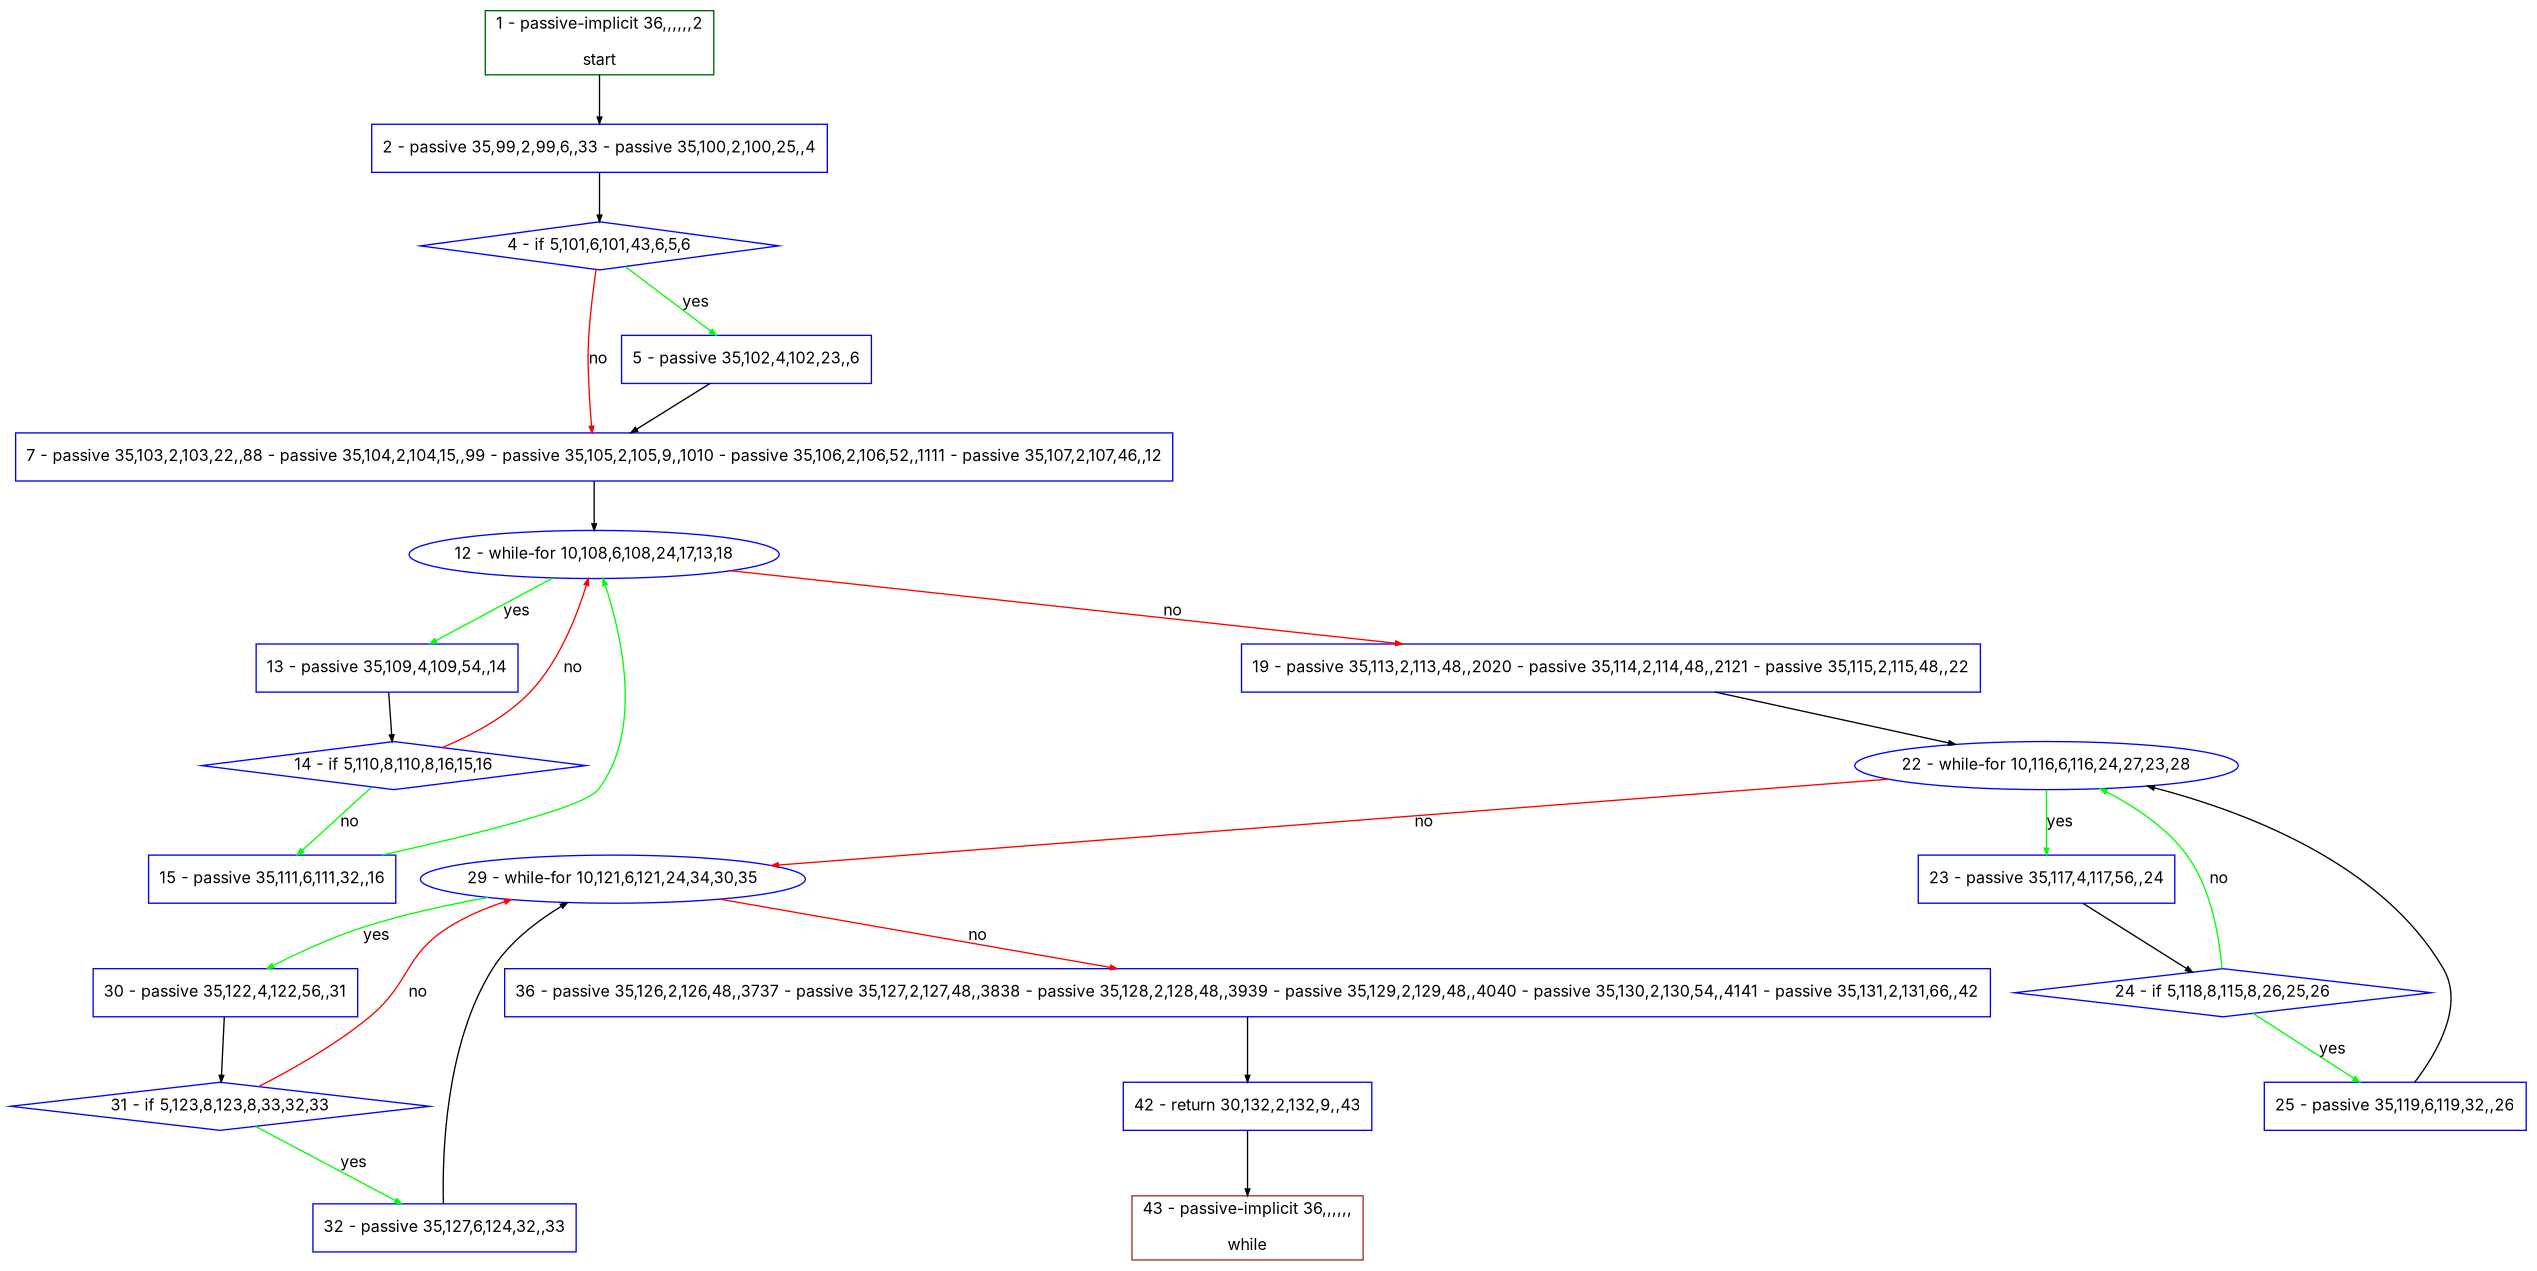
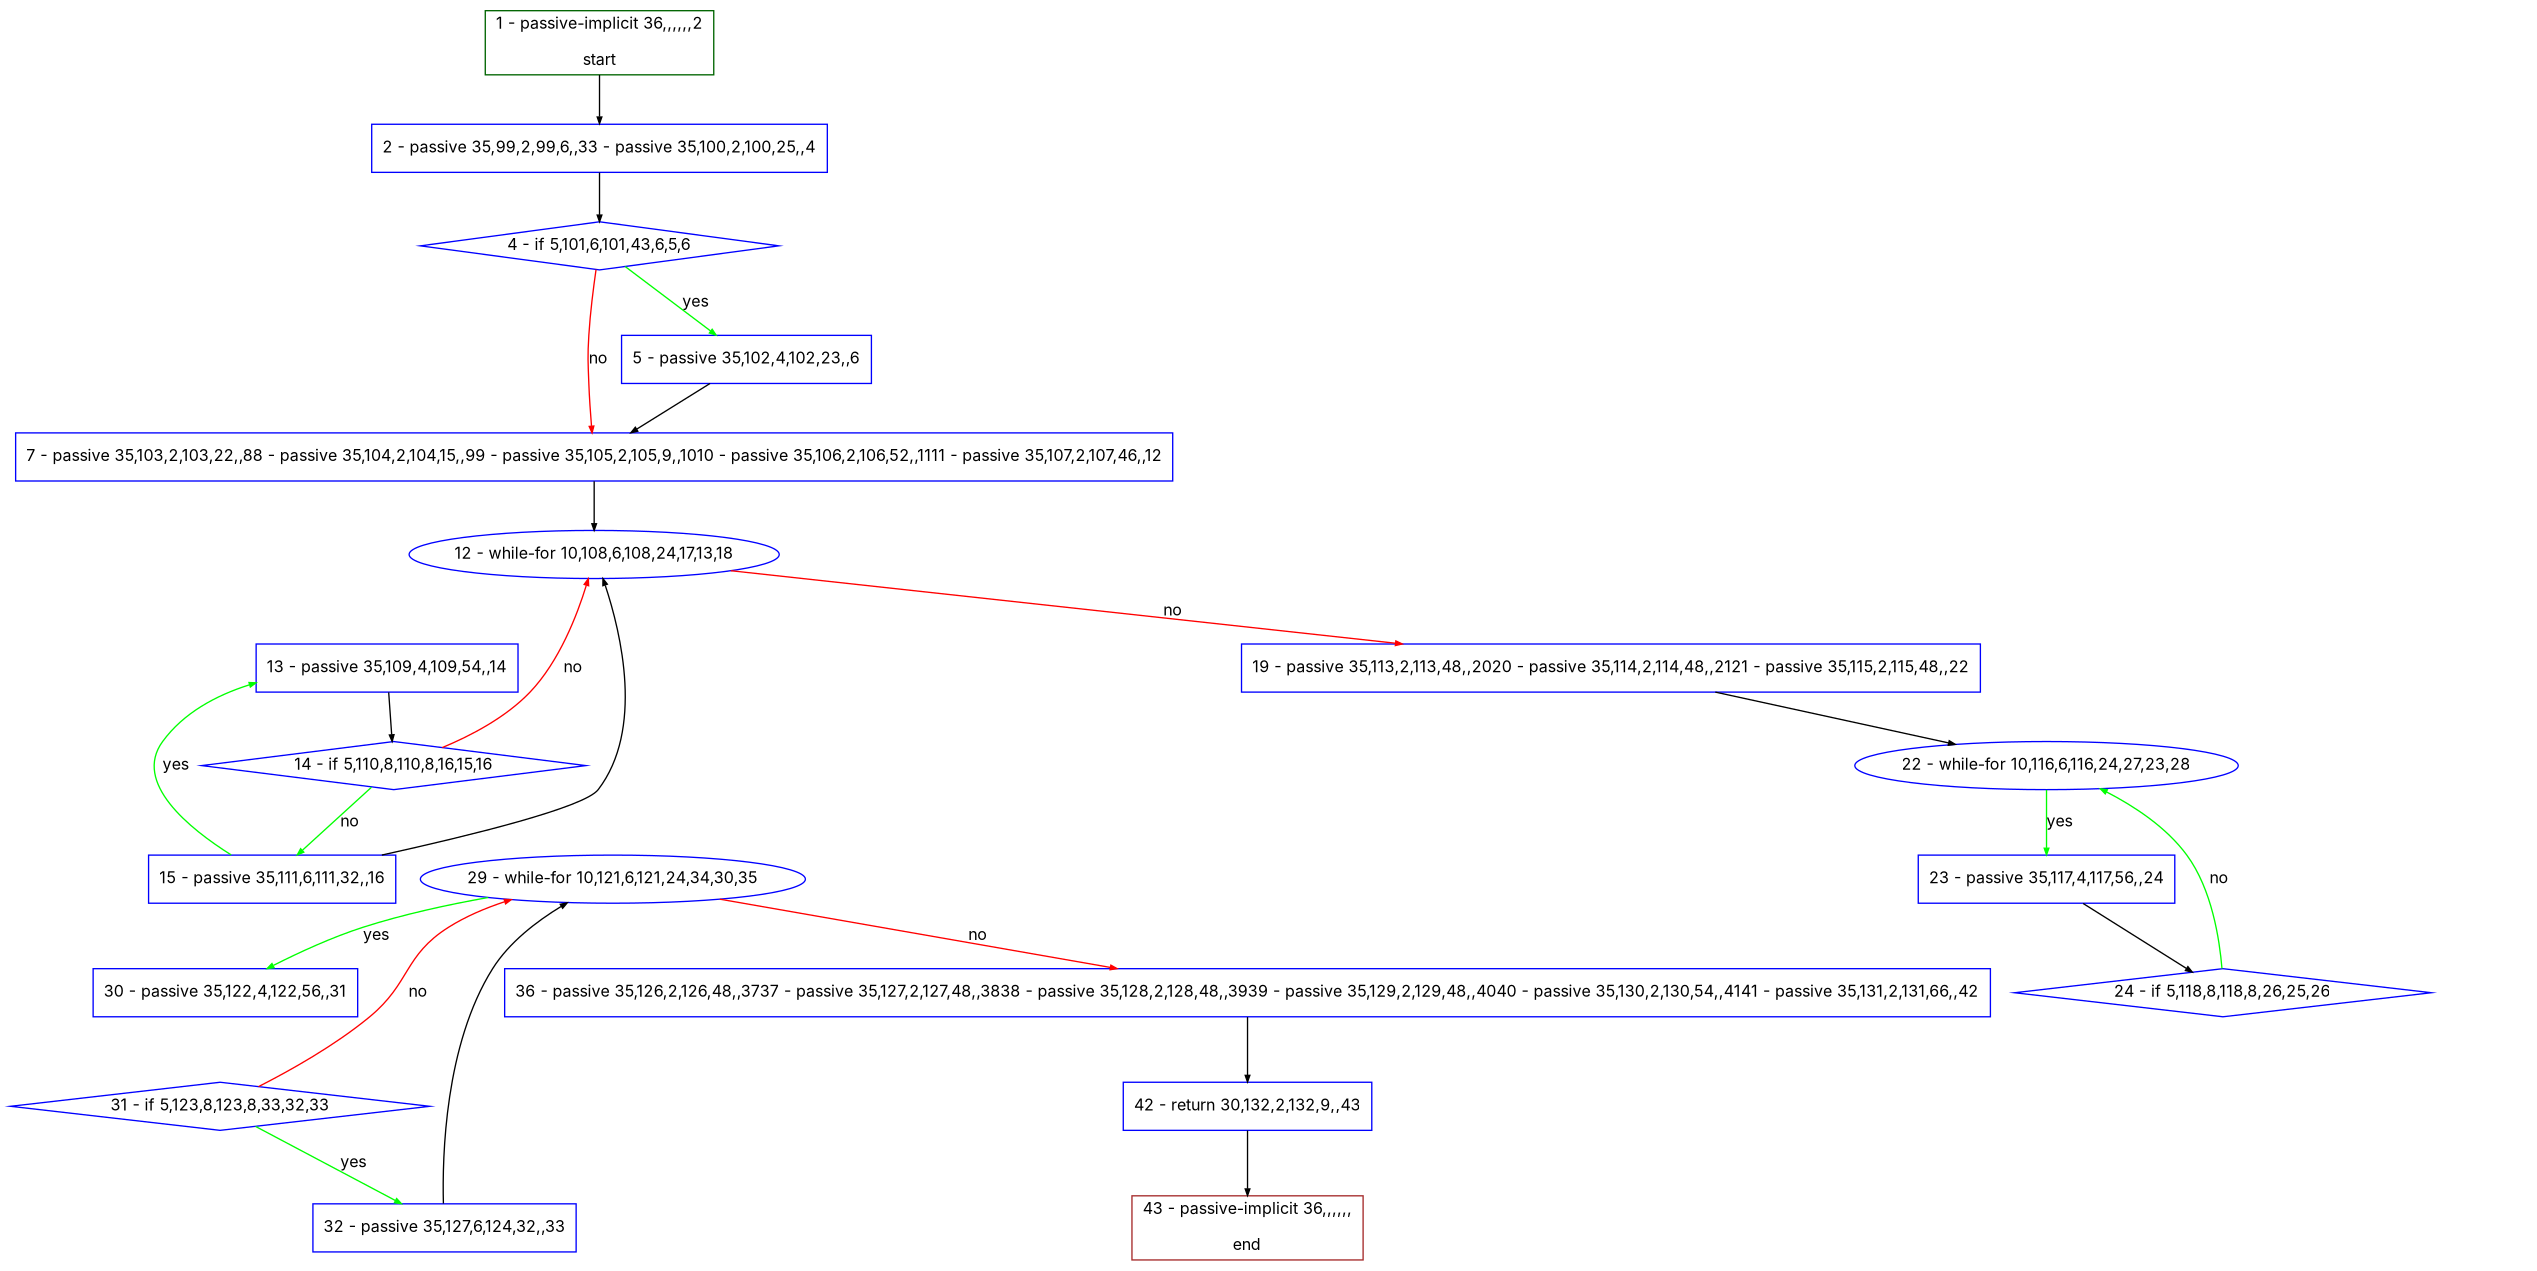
(494, 609) -> (155, 761)
(592, 794) -> (592, 794)
(1333, 822) -> none
(2223, 993) -> (2223, 993)
(223, 1046) -> none
(2395, 1106) -> none
(1248, 1228) -> (1248, 1228)
